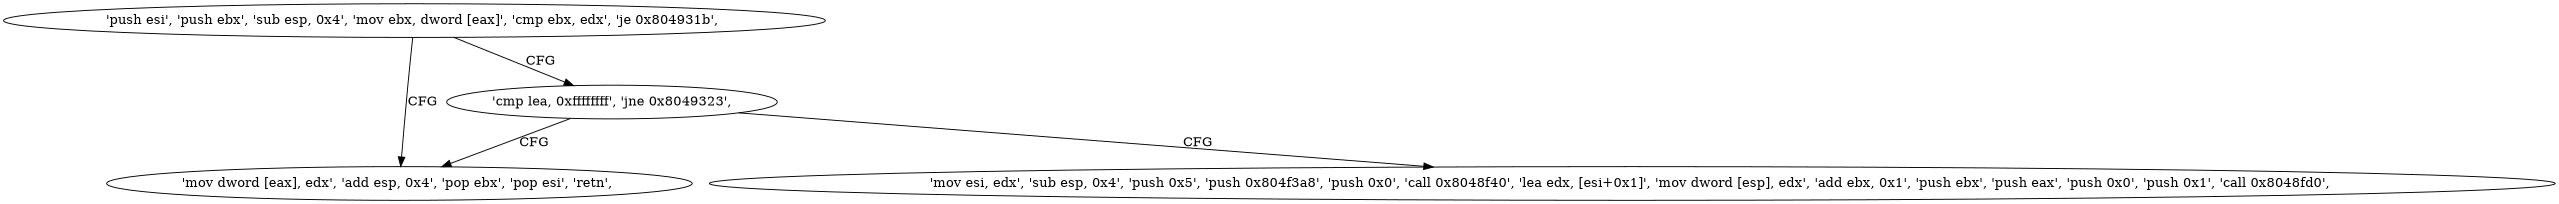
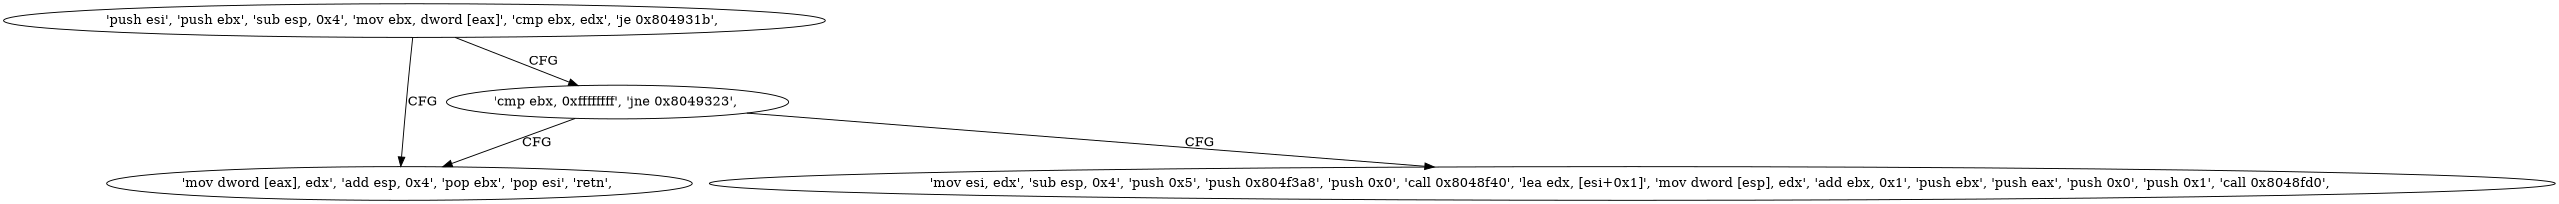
(612, 102) -> (618, 102)
